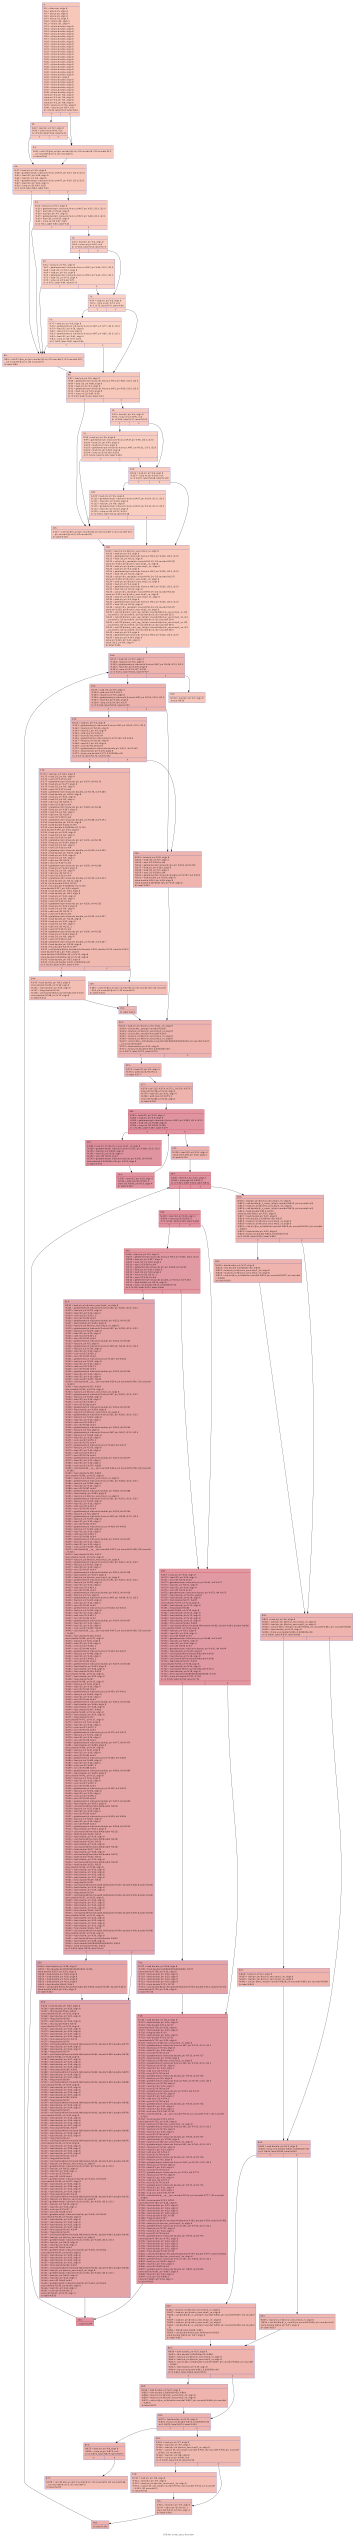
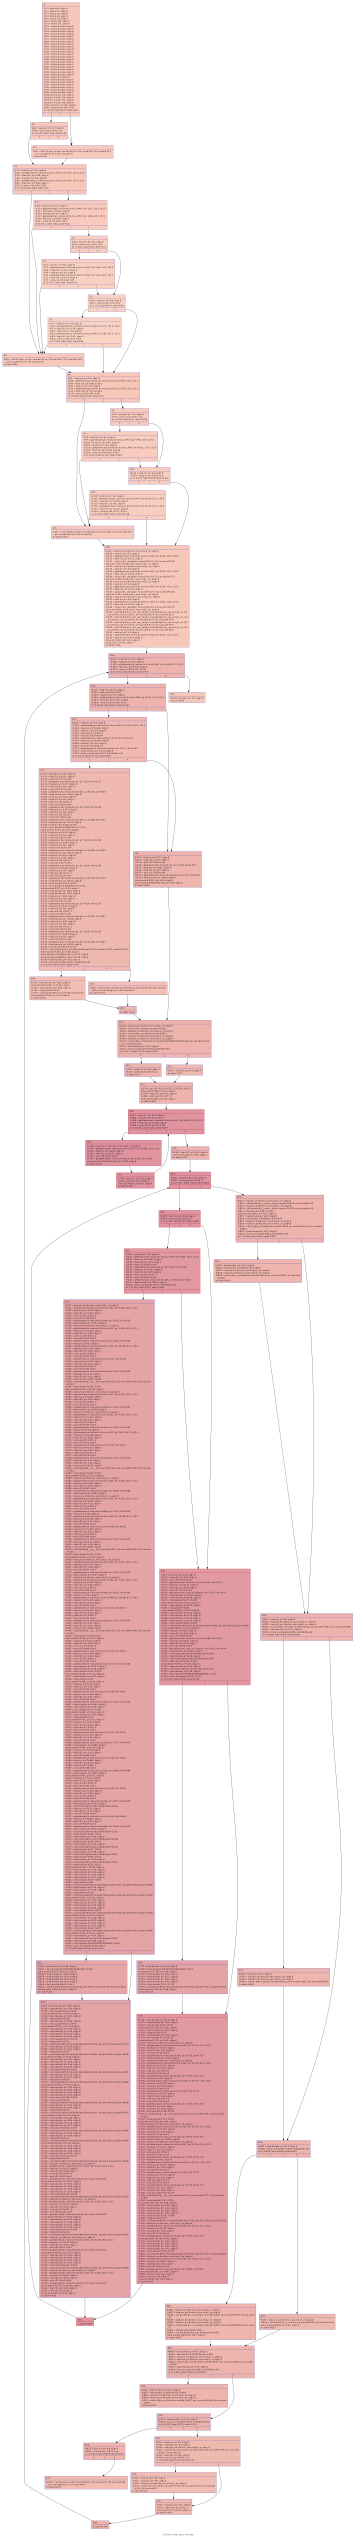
(125, 484) -> none
none -> (184, 1070)
(184, 2410) -> none
